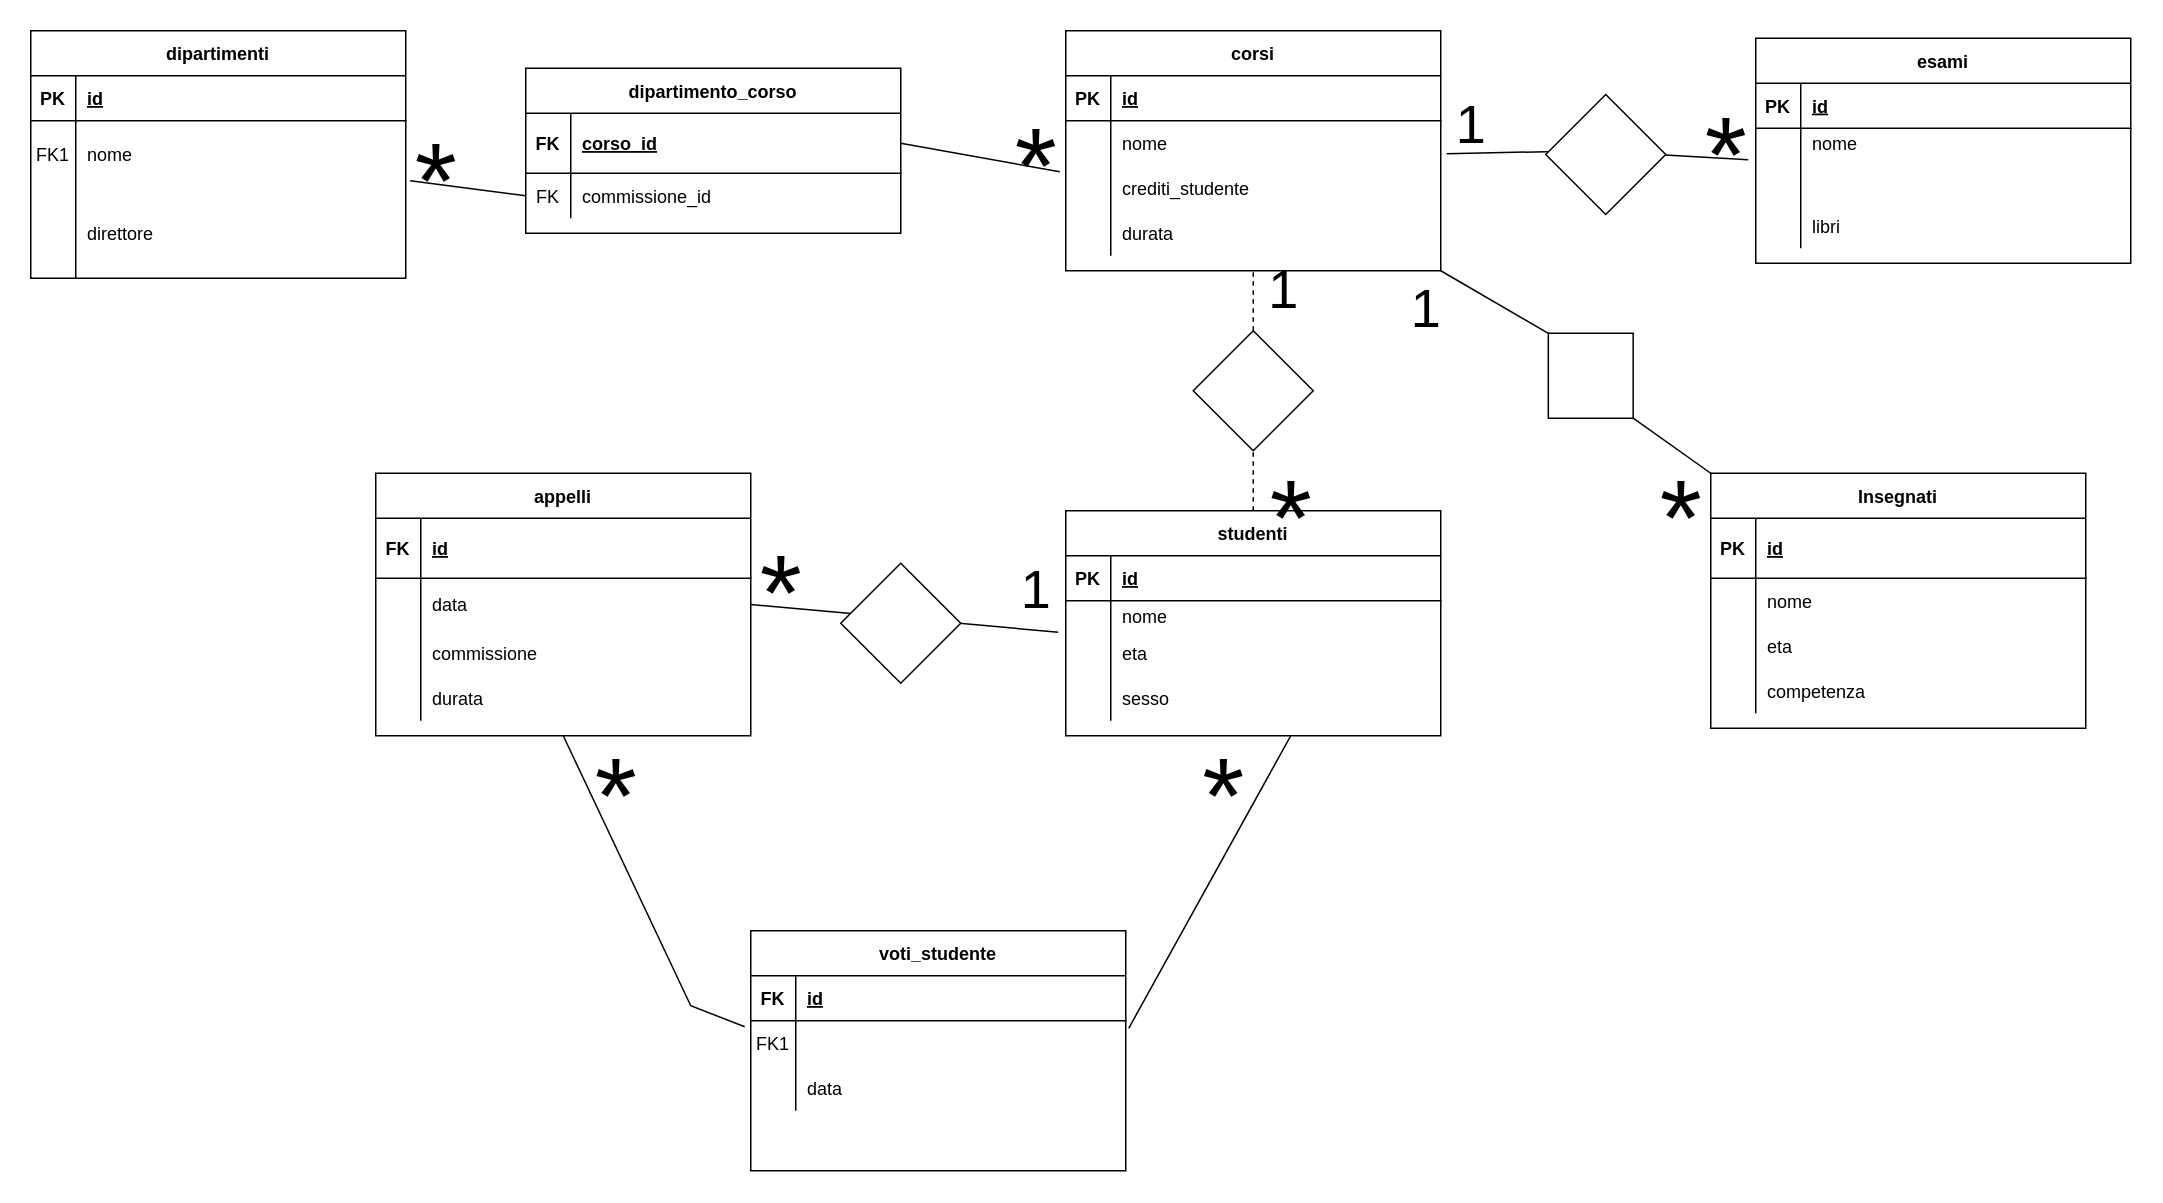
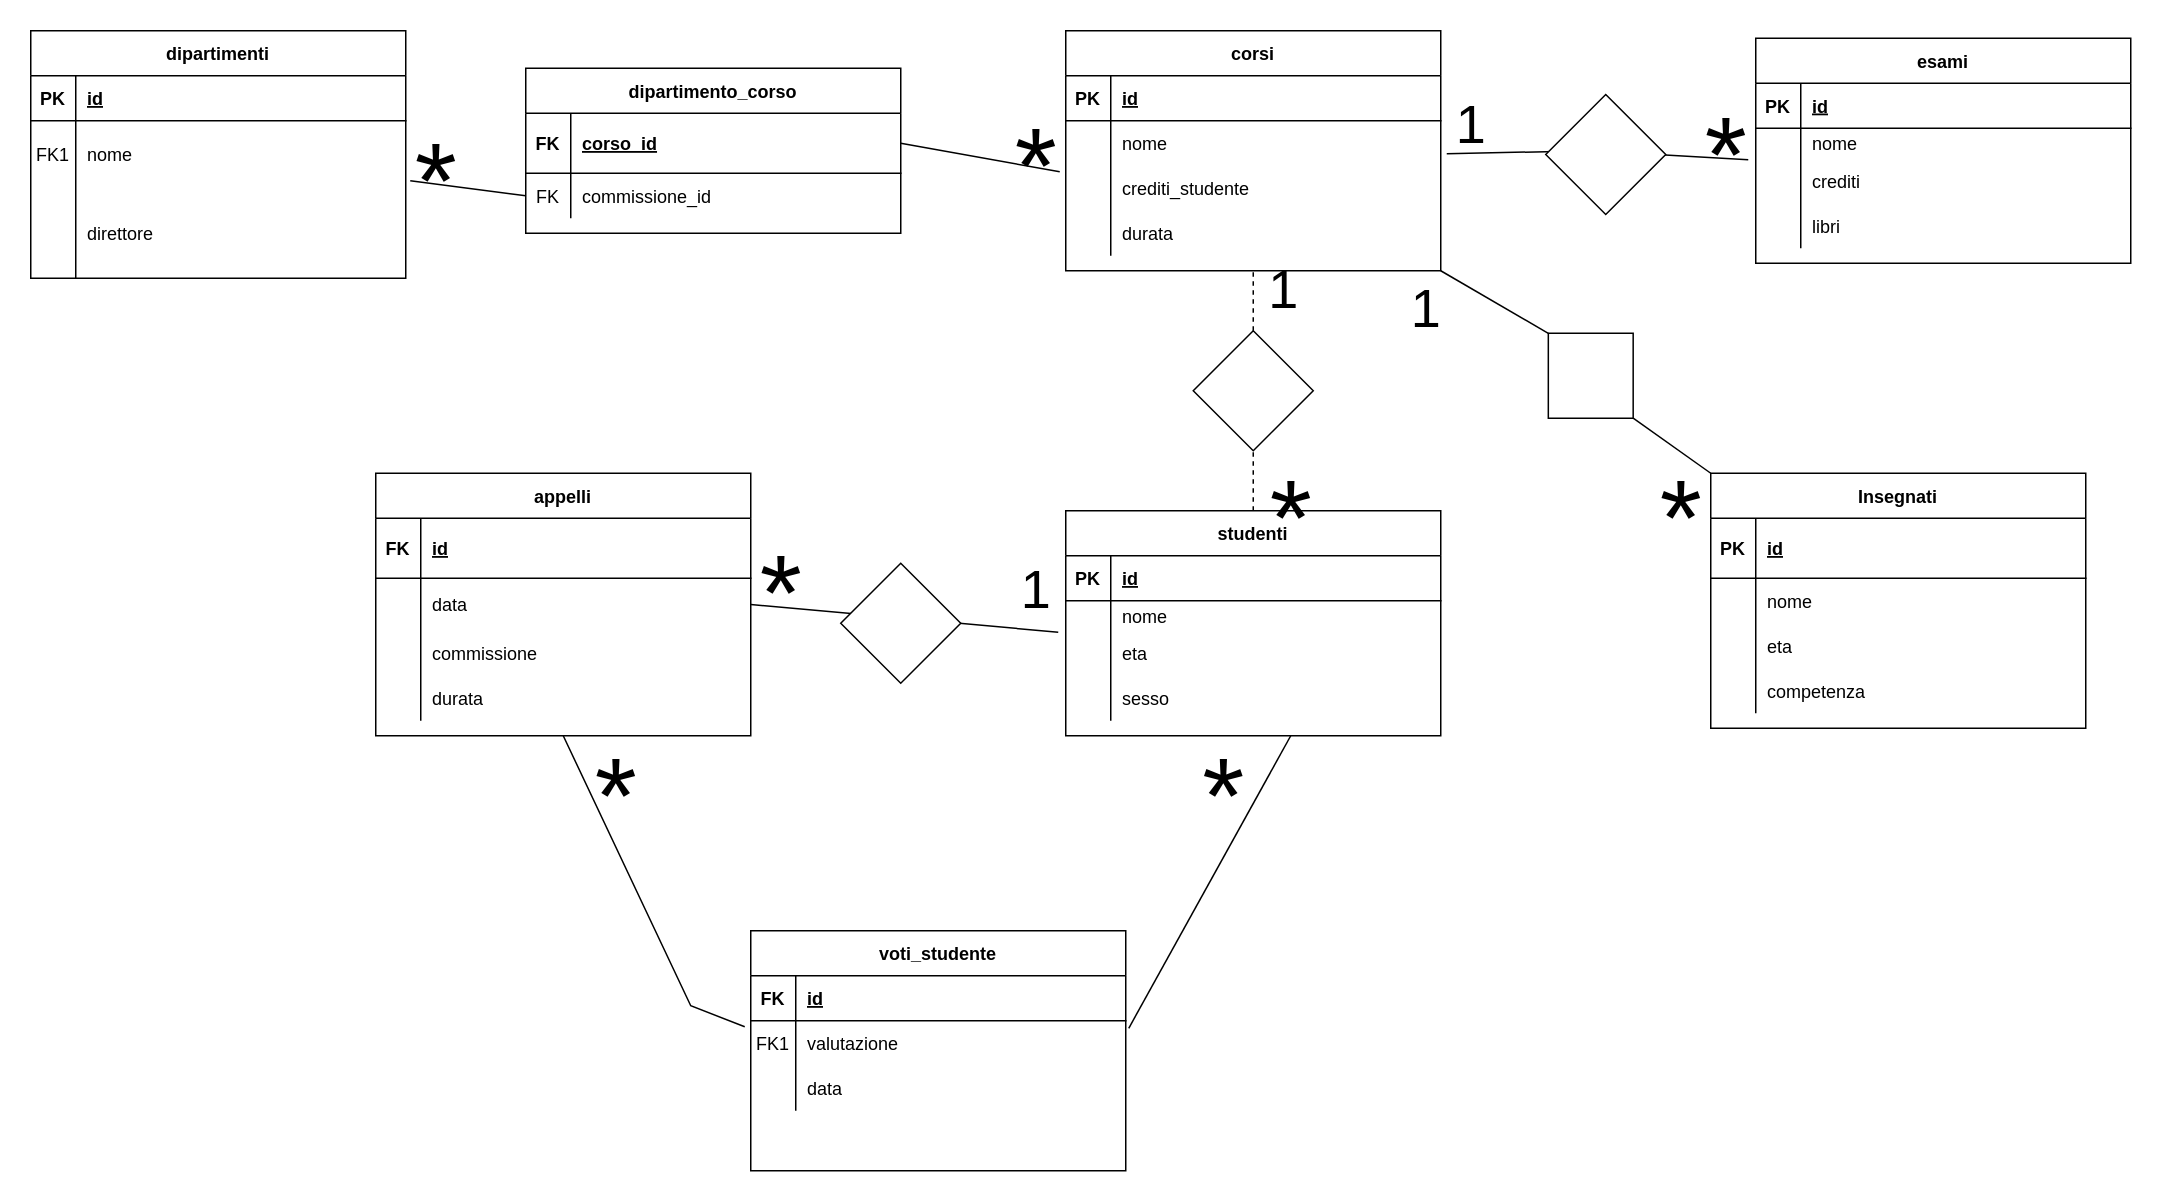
none -> (1966, 181)
none -> (961, 1043)
